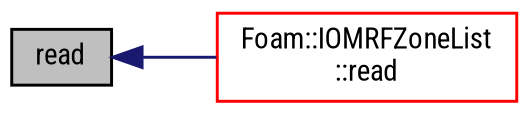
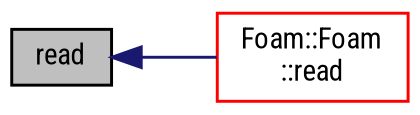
(367, 57) -> (313, 57)
